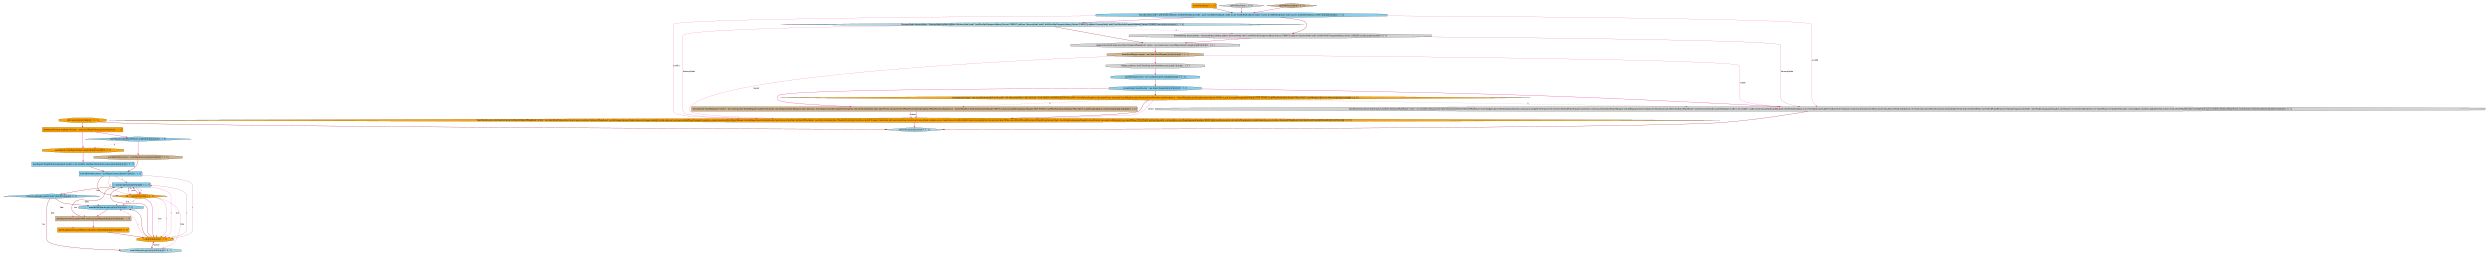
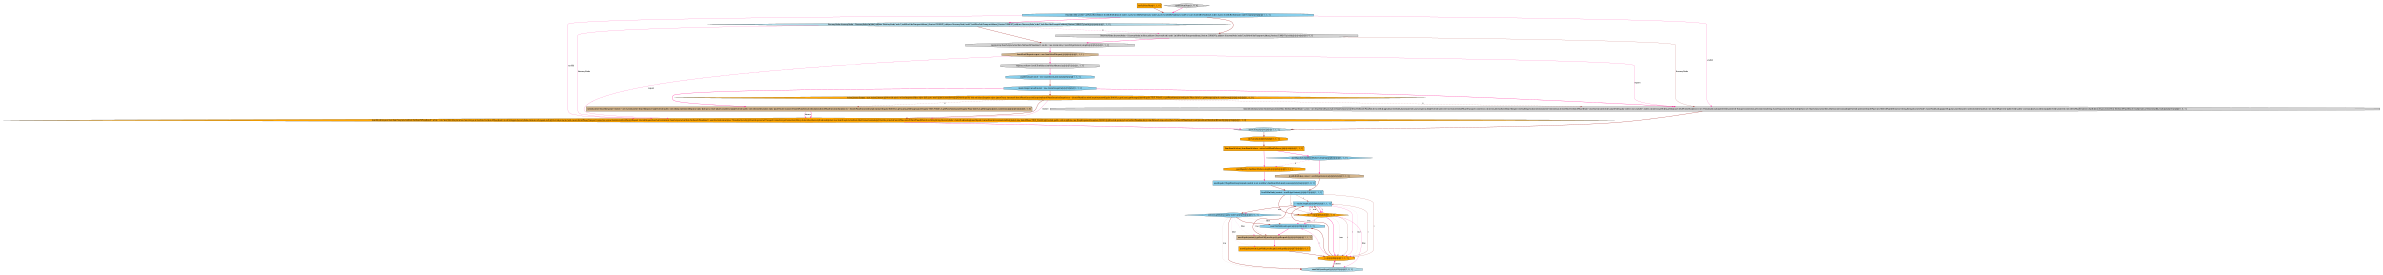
(1292, 6) -> none
(492, 127) -> (1264, 134)
